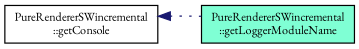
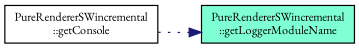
(186, 16) -> (174, 32)
